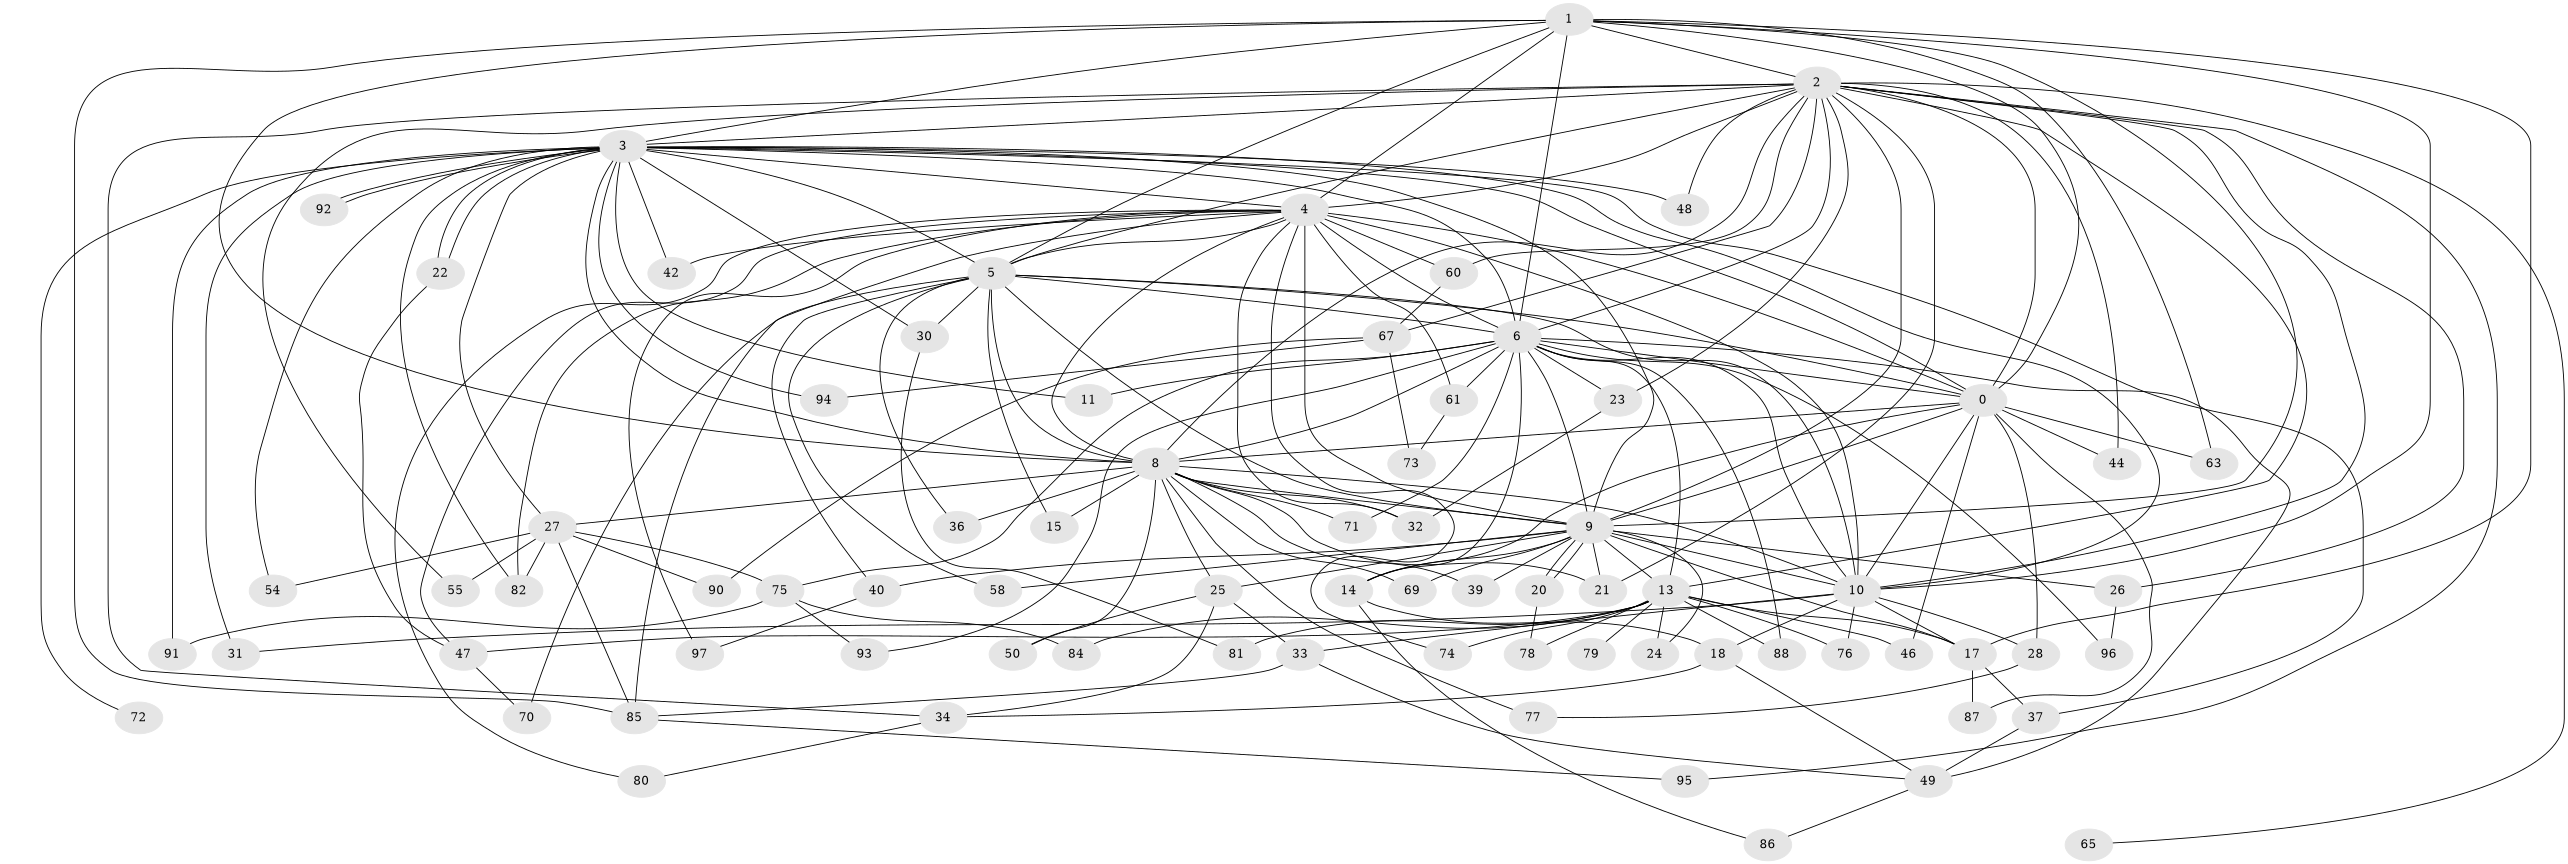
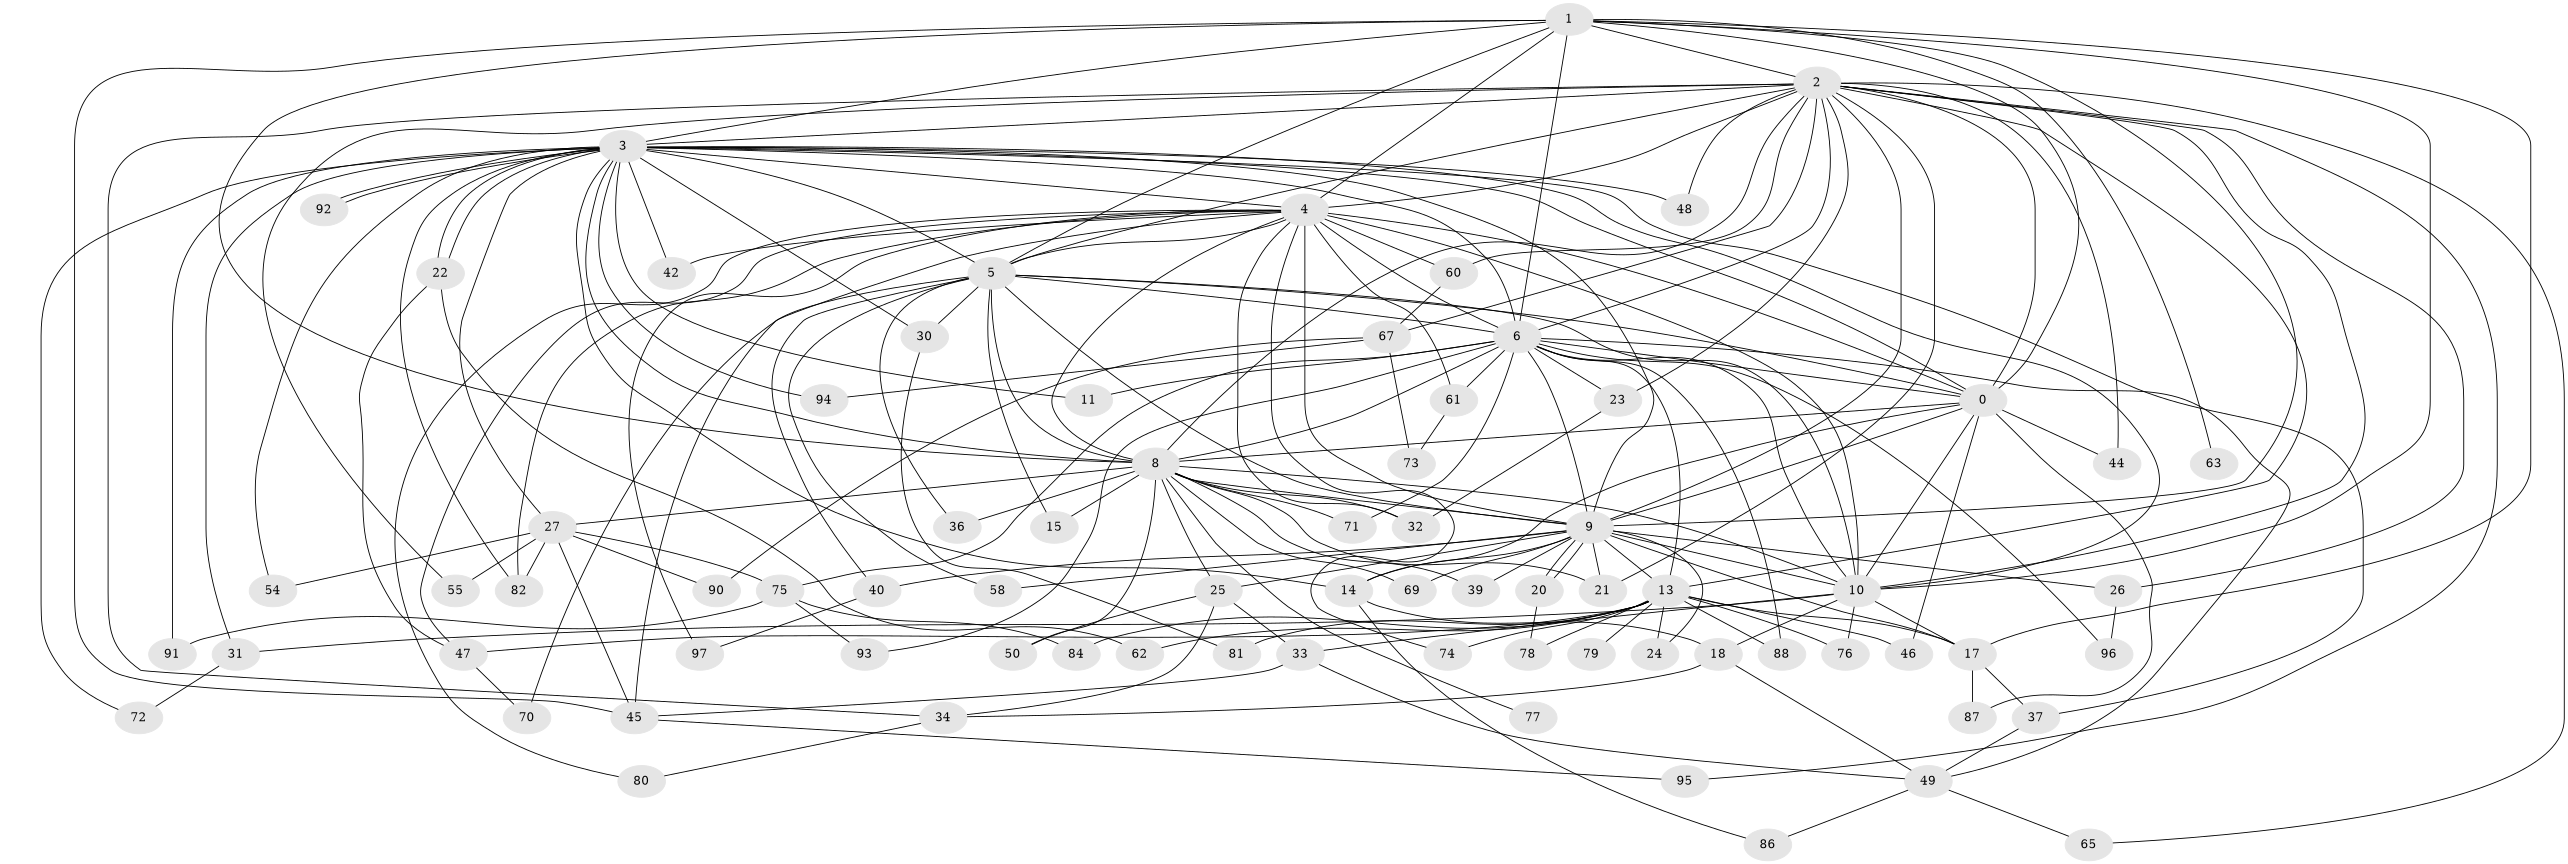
(2099, 432) -> none
(1502, 502) -> (839, 514)
none -> (1140, 654)
(2036, 654) -> none
none -> (195, 681)
(635, 718) -> (635, 718)
none -> (2009, 813)
